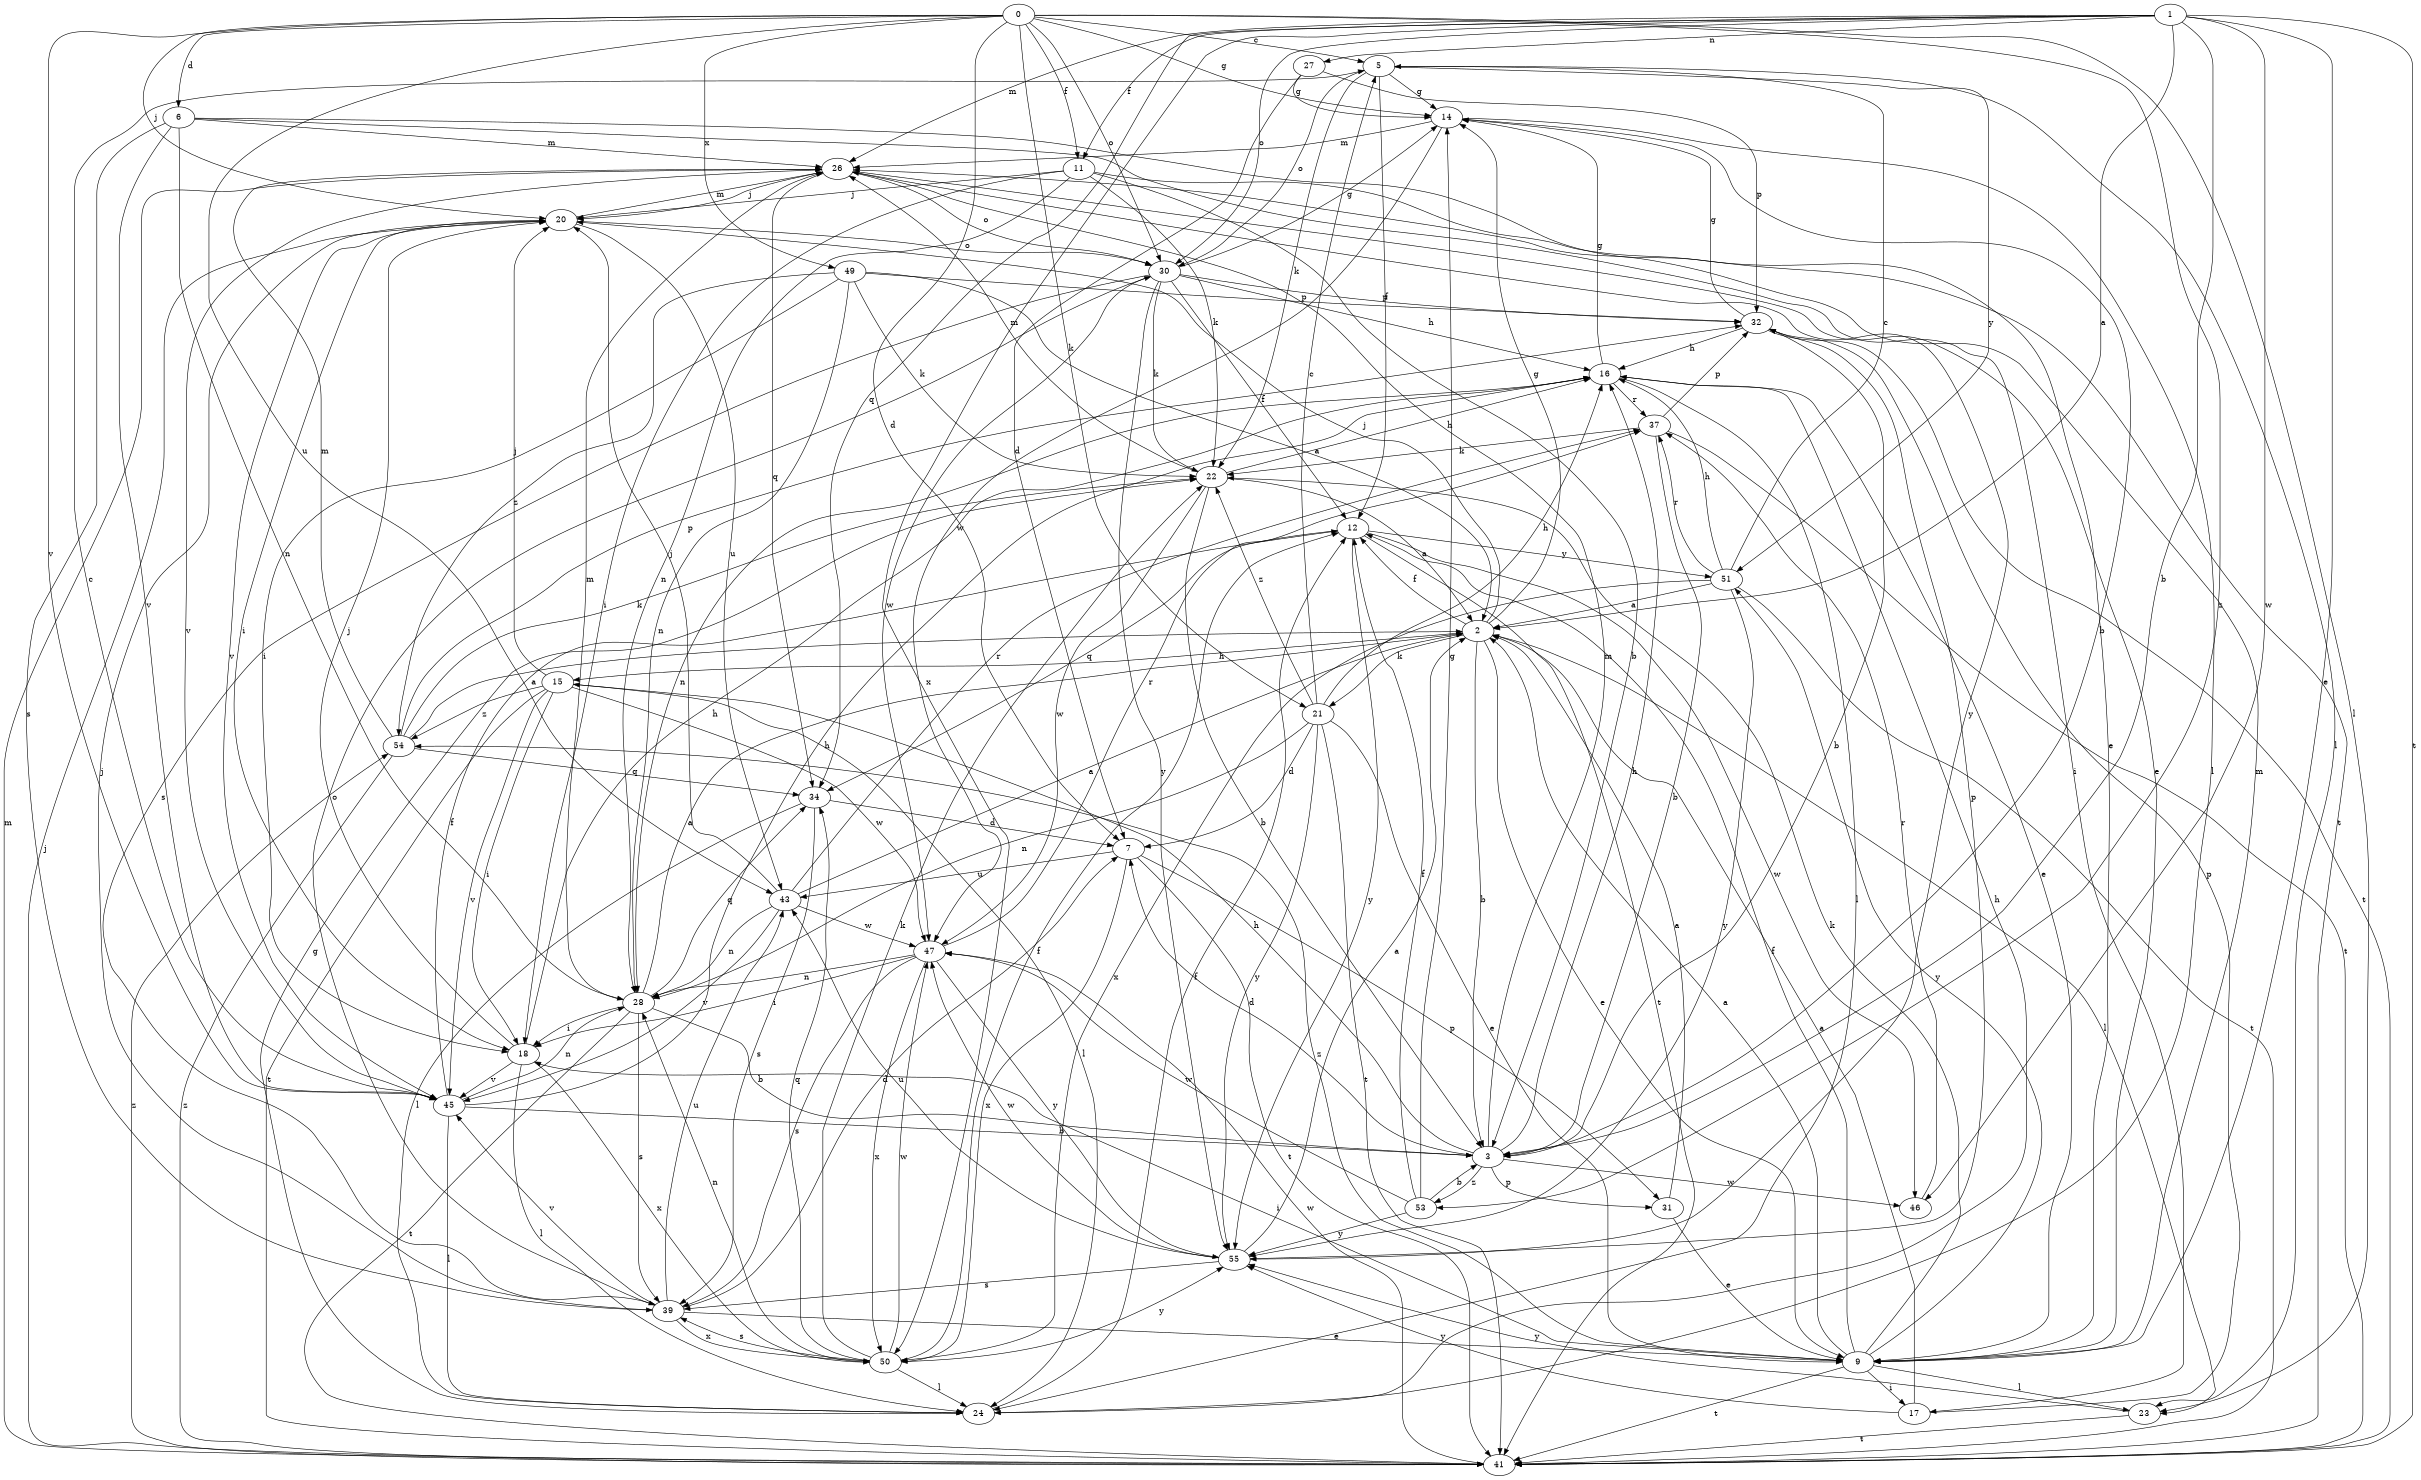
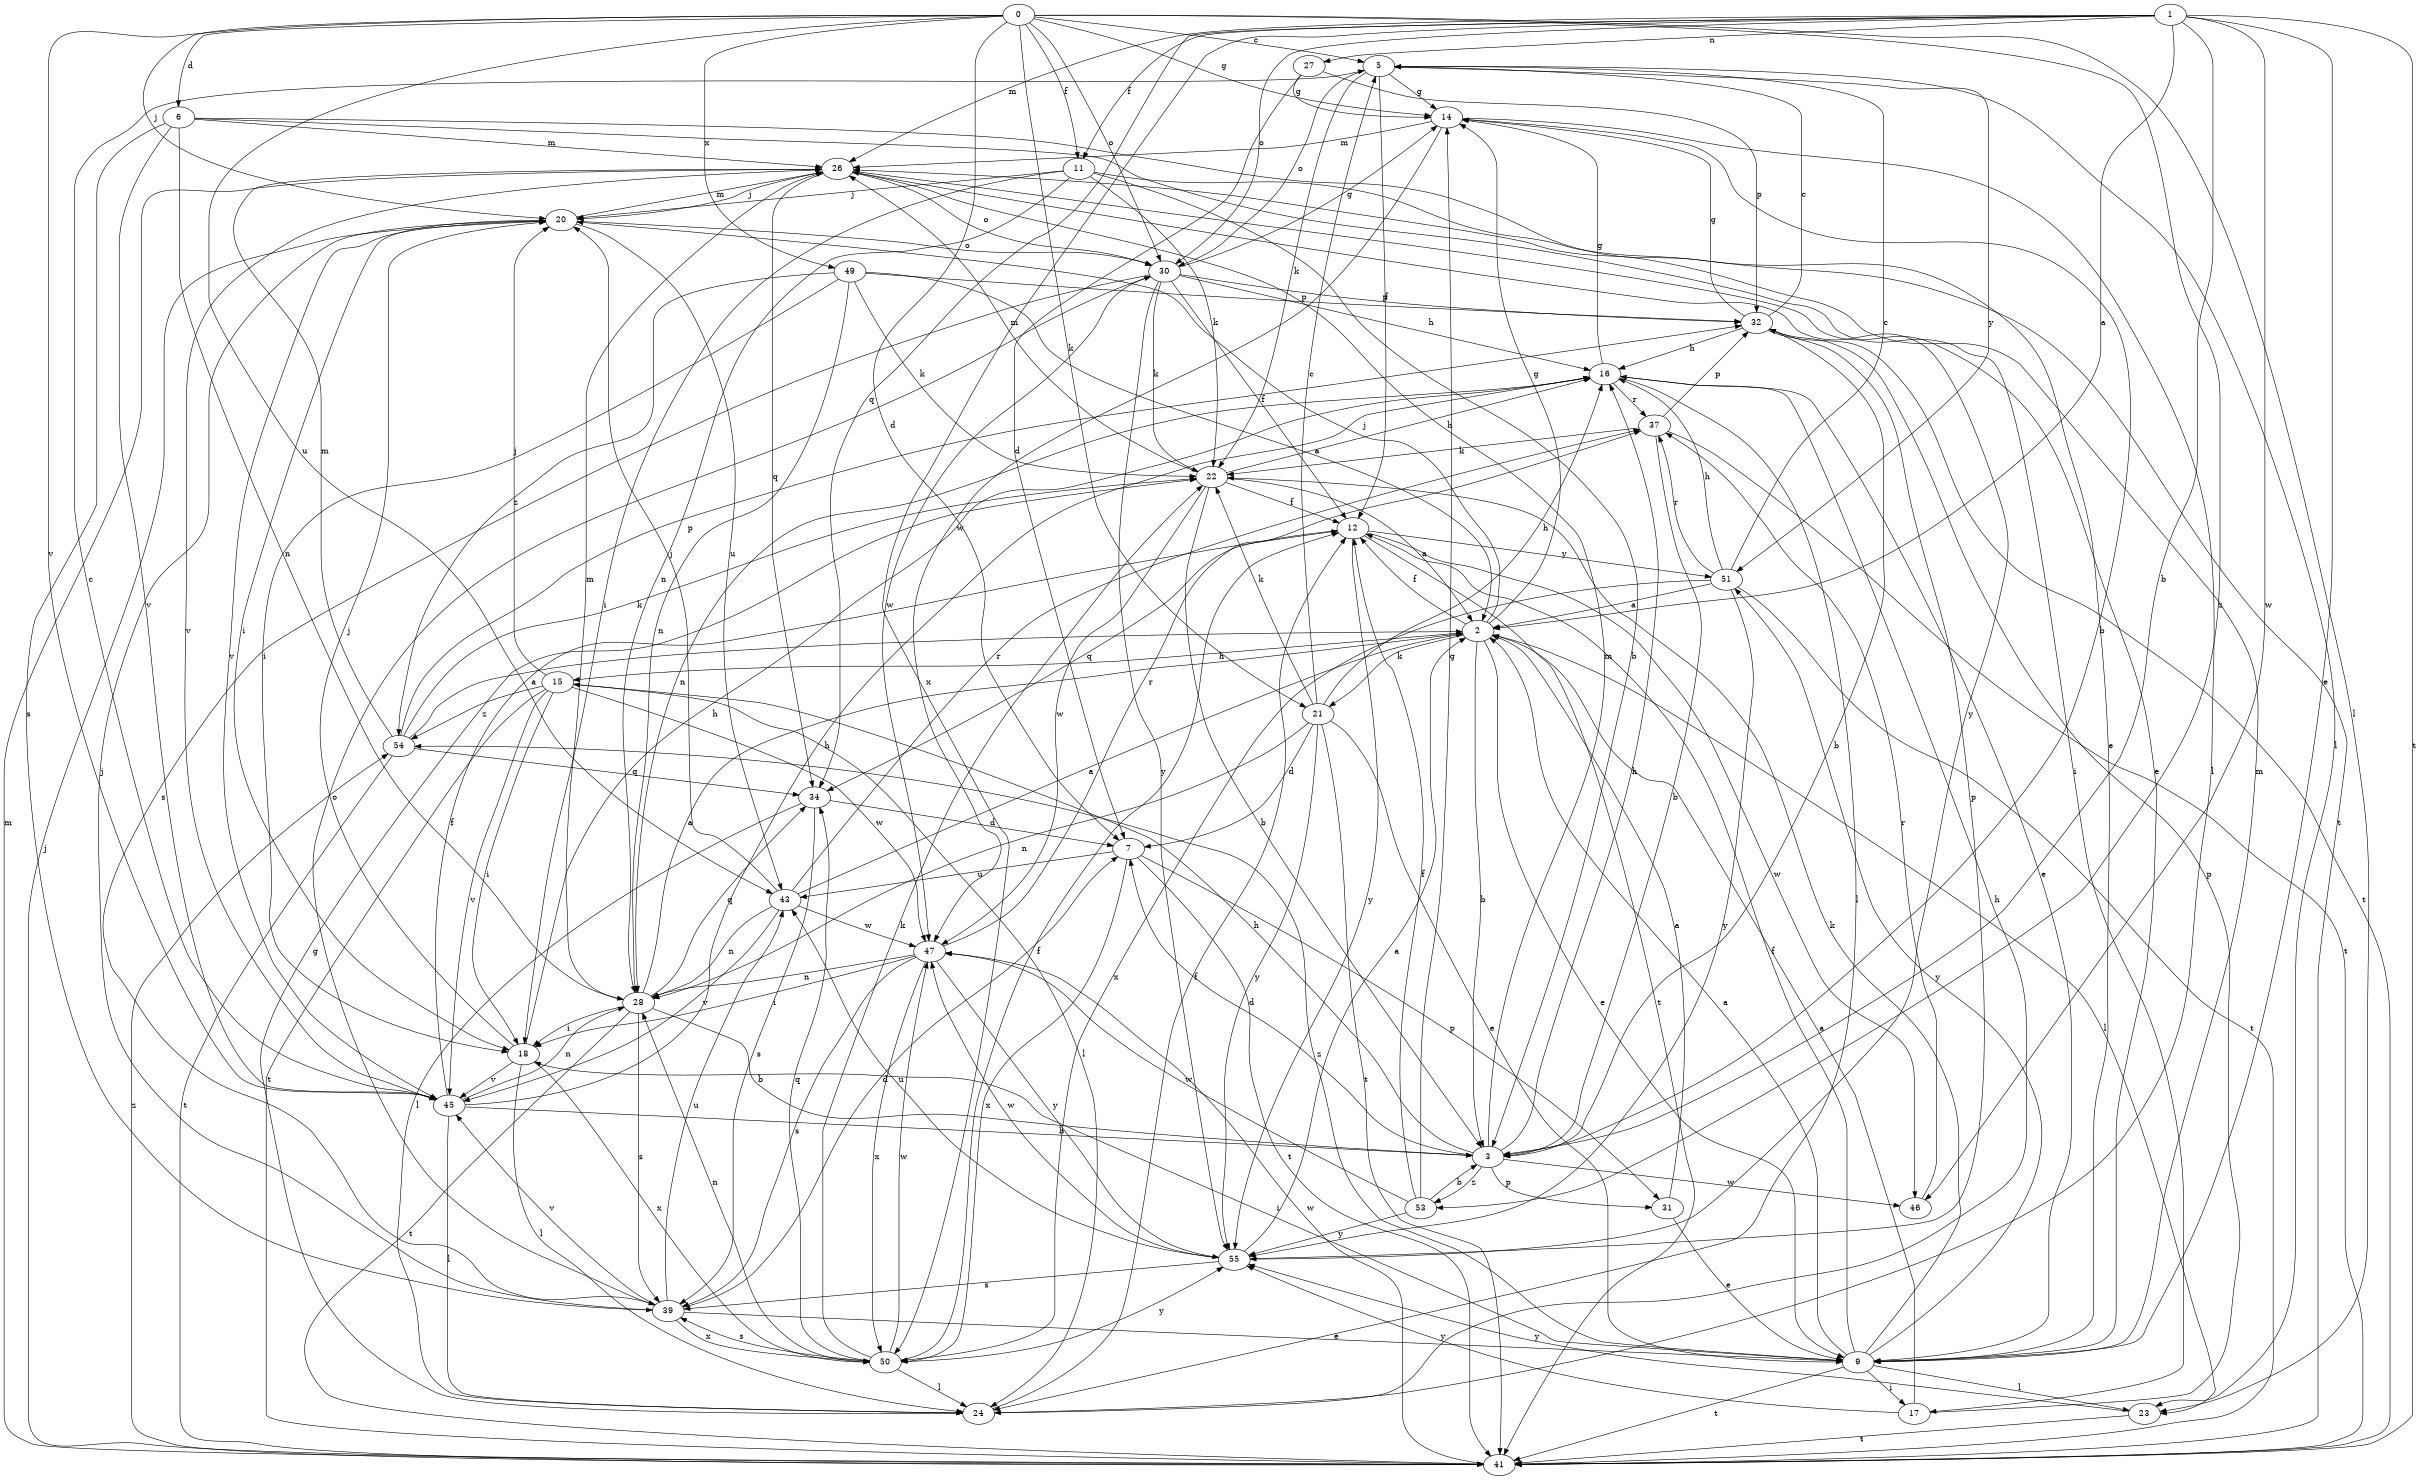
none -> (1711, 86)
none -> (1280, 502)
(1261, 580) -> (1261, 580)
(186, 1106) -> (186, 1106)
